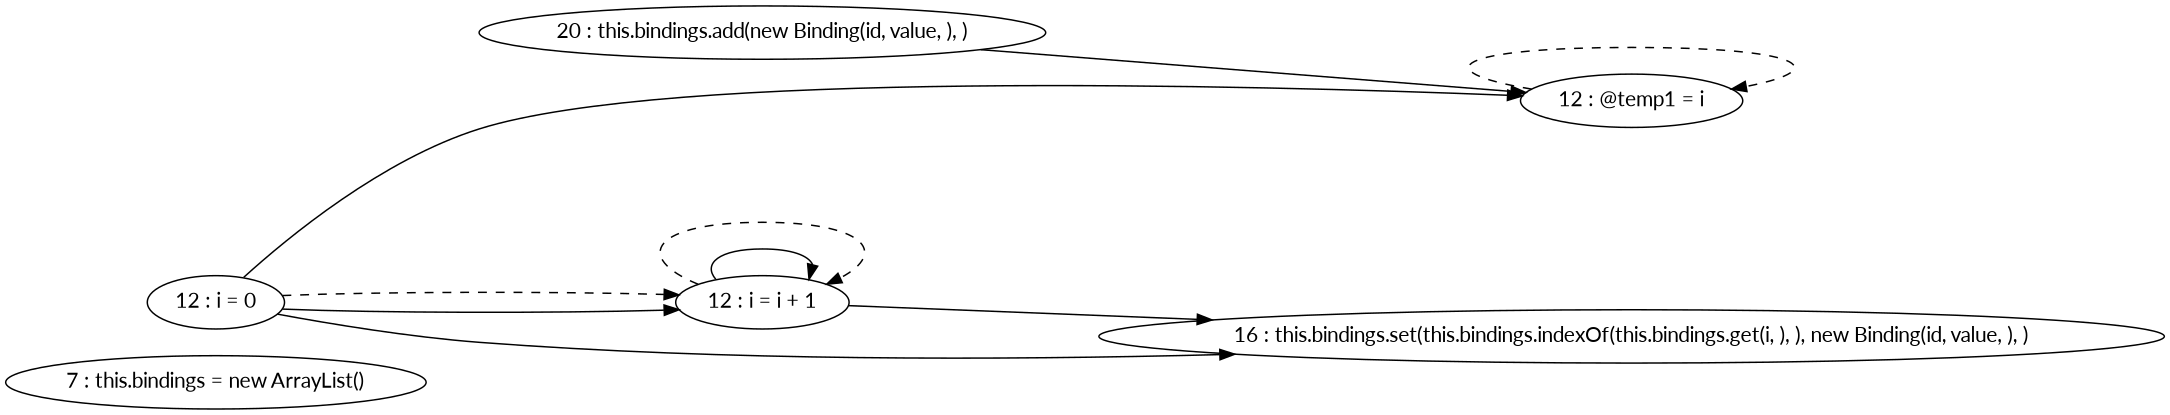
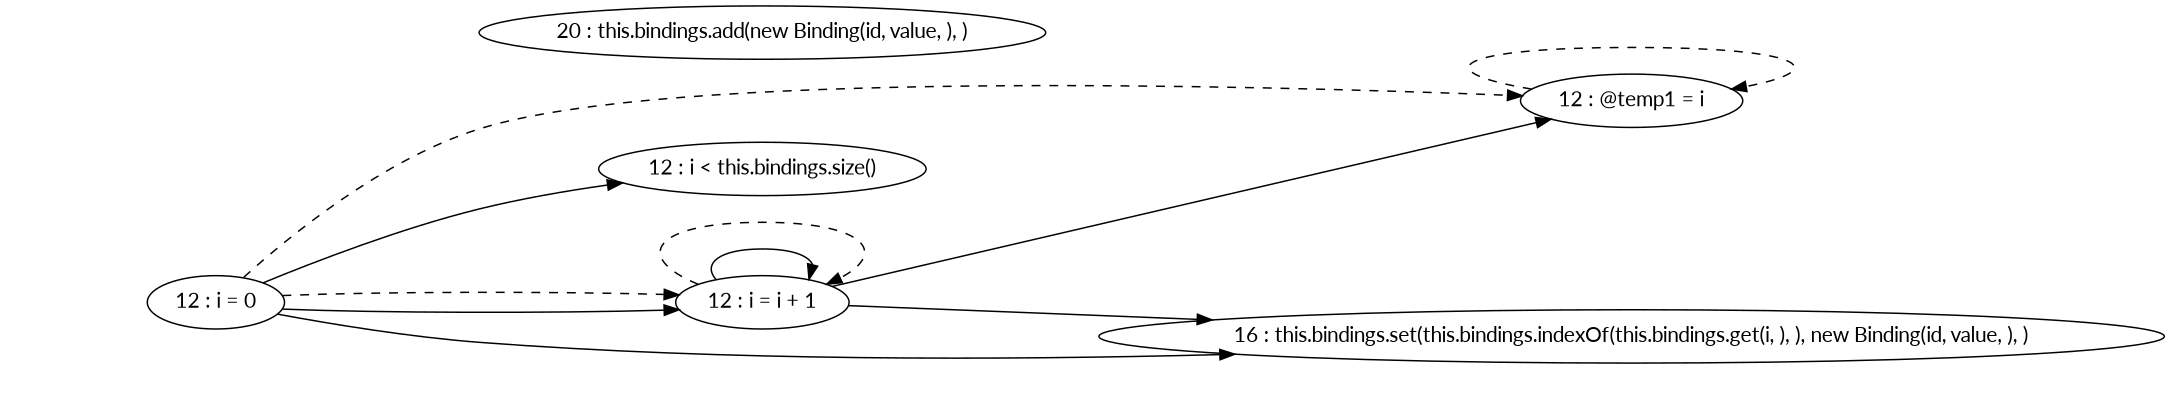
(1246, 71) -> (1184, 204)
(852, 89) -> (852, 89)
none -> (762, 169)
(216, 382) -> none
